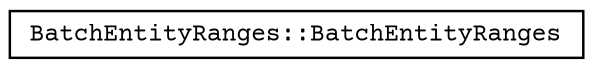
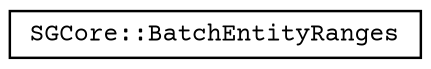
(297, 34) -> (215, 34)
